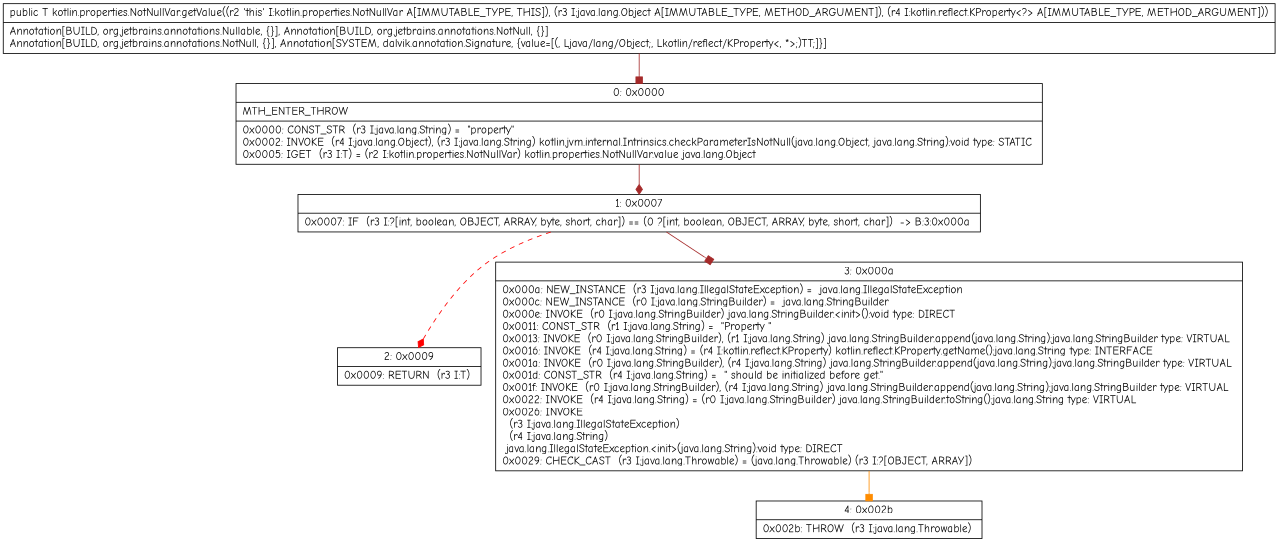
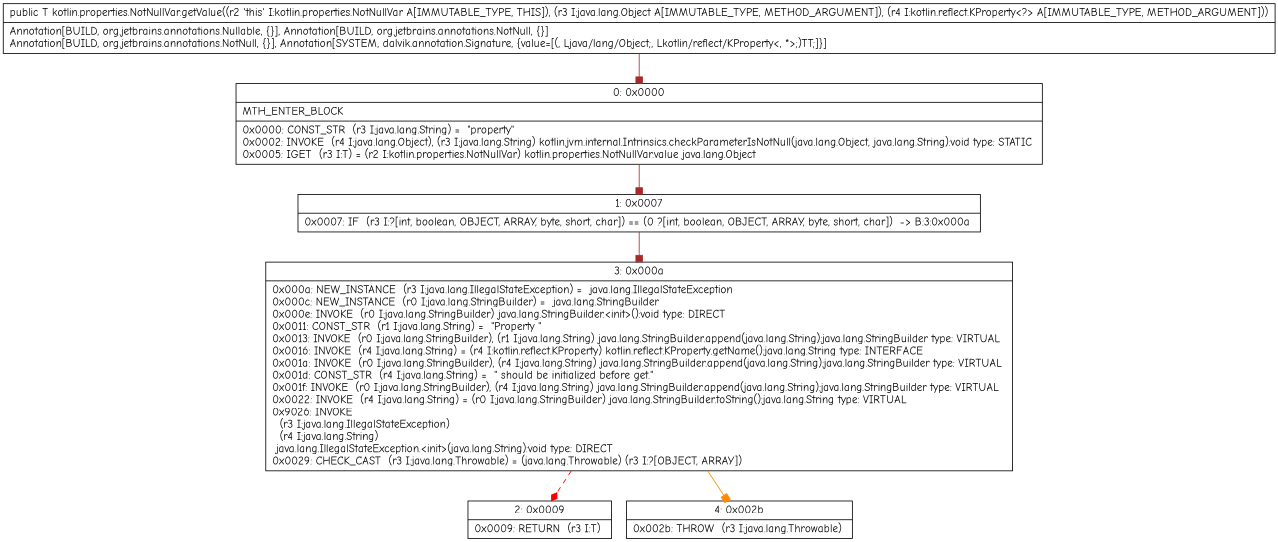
(296, 111) -> (293, 111)
(639, 174) -> (639, 175)
(476, 272) -> (564, 482)
(547, 412) -> (316, 412)
